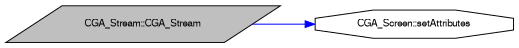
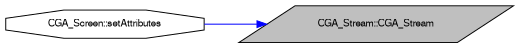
(279, 24) -> (231, 24)
